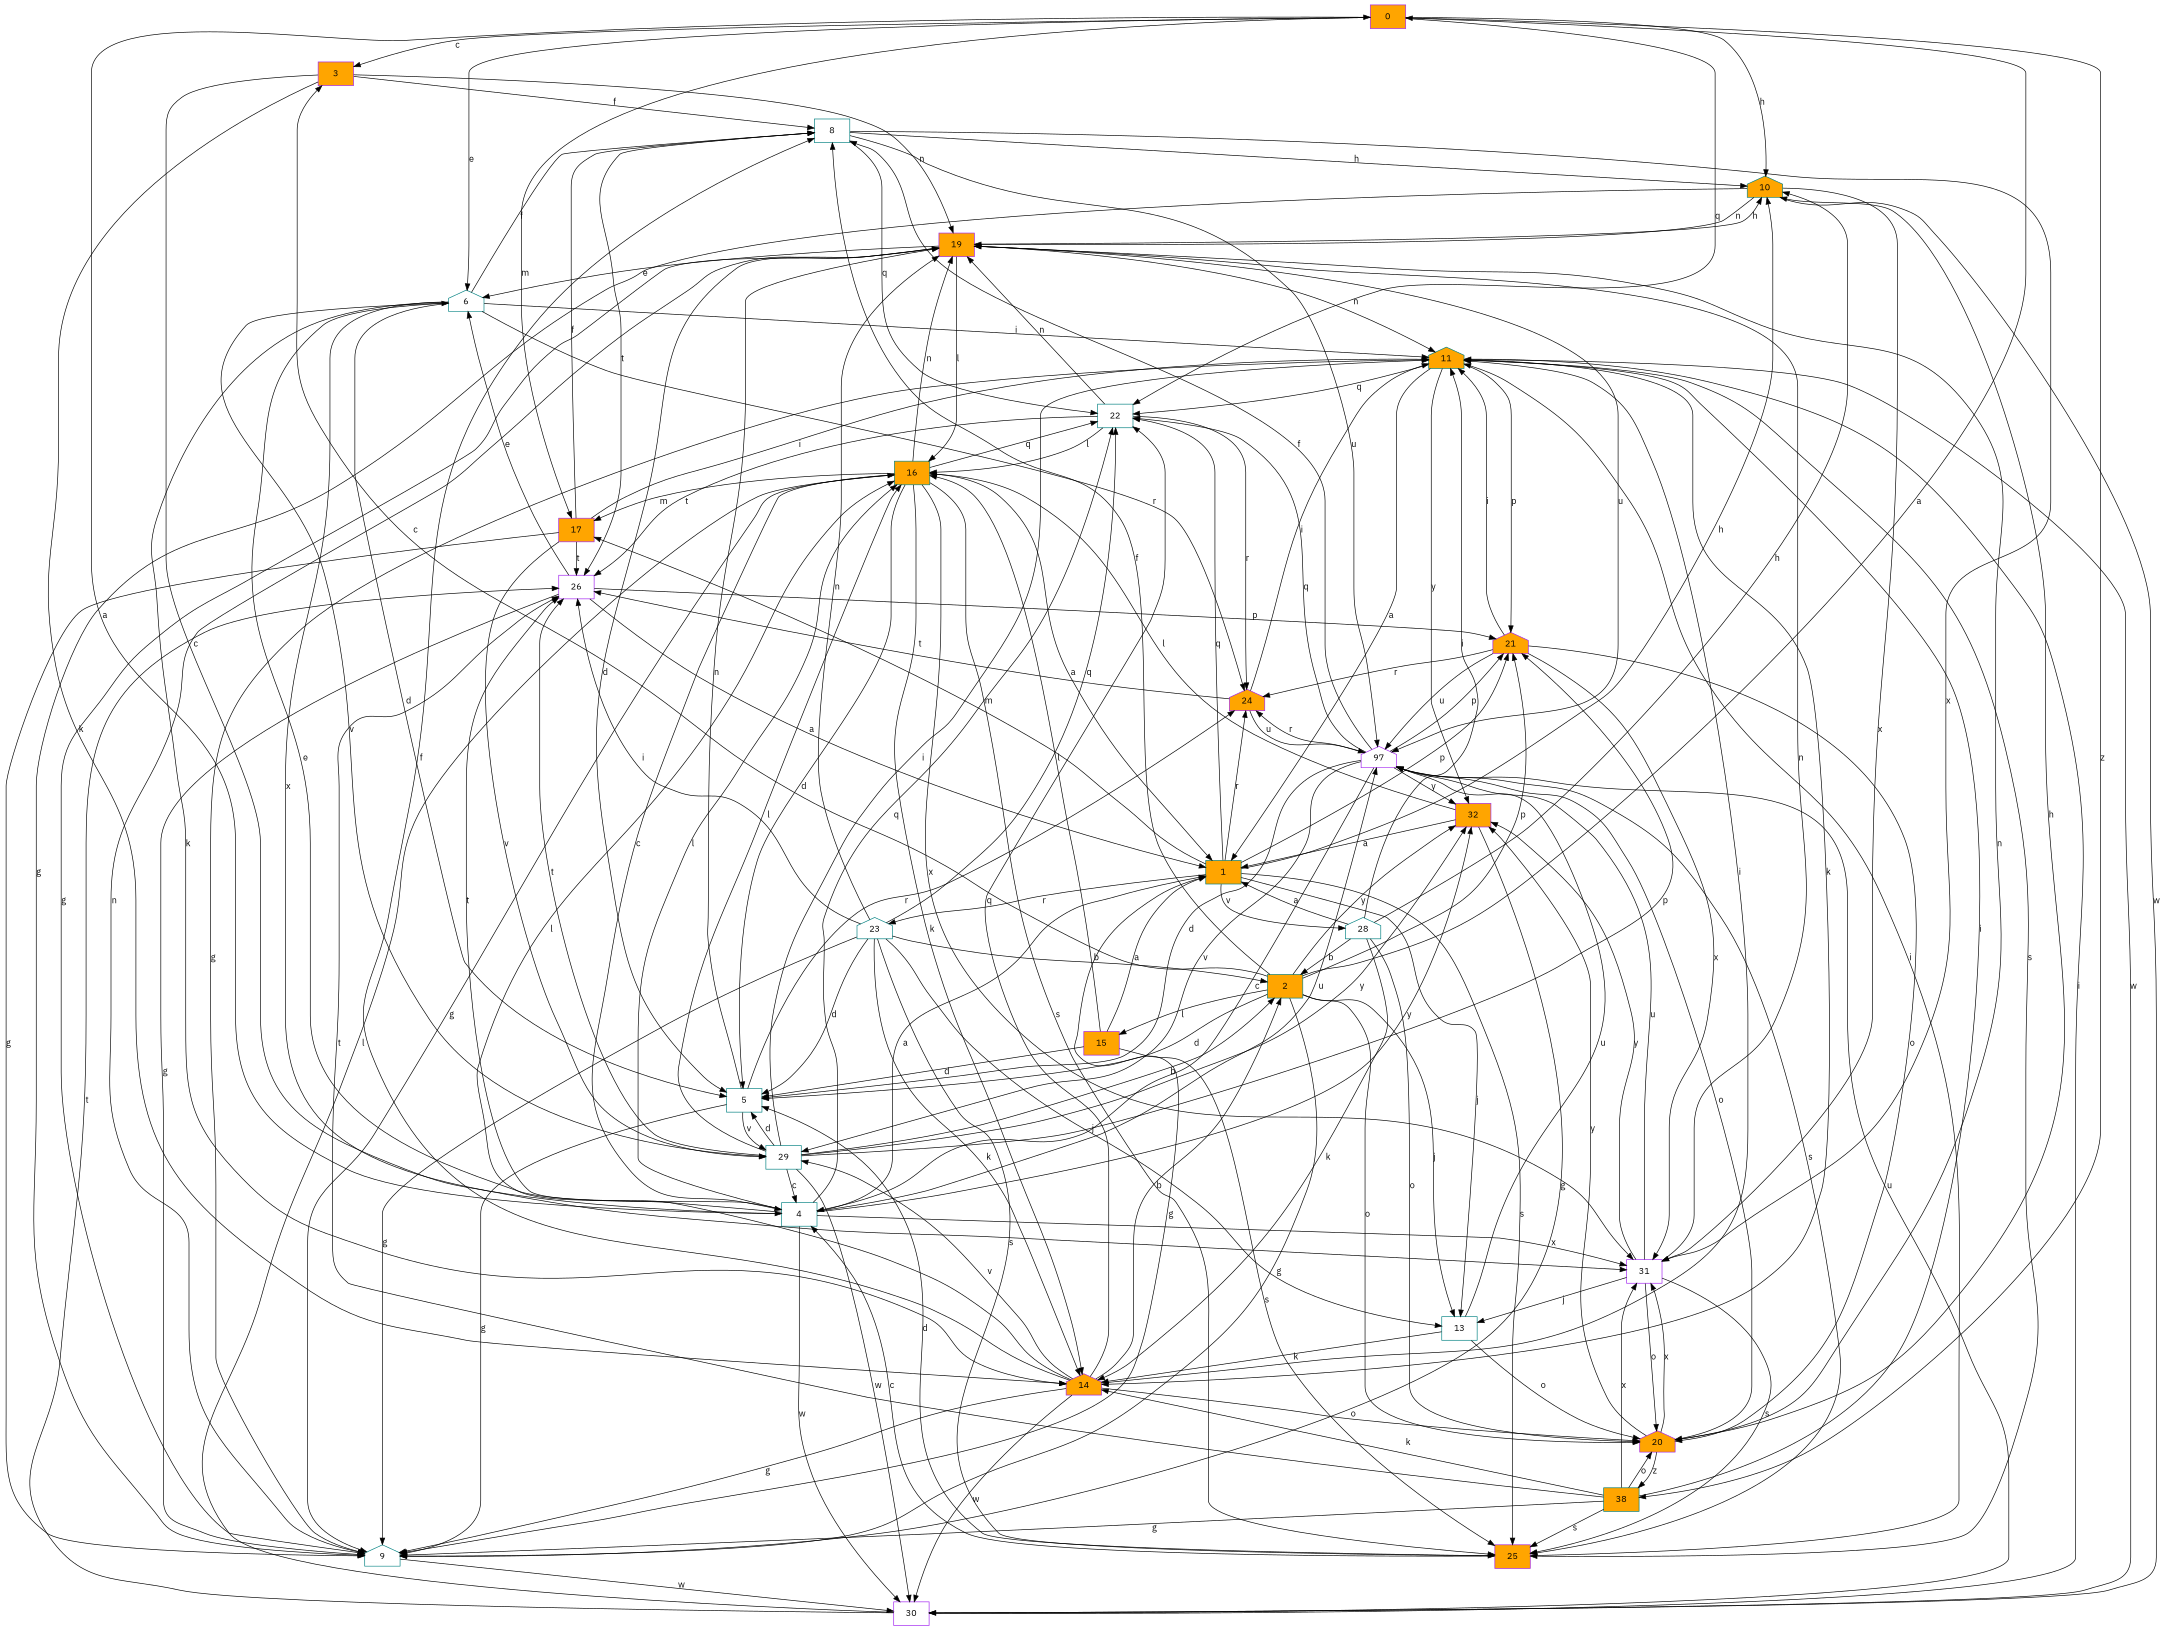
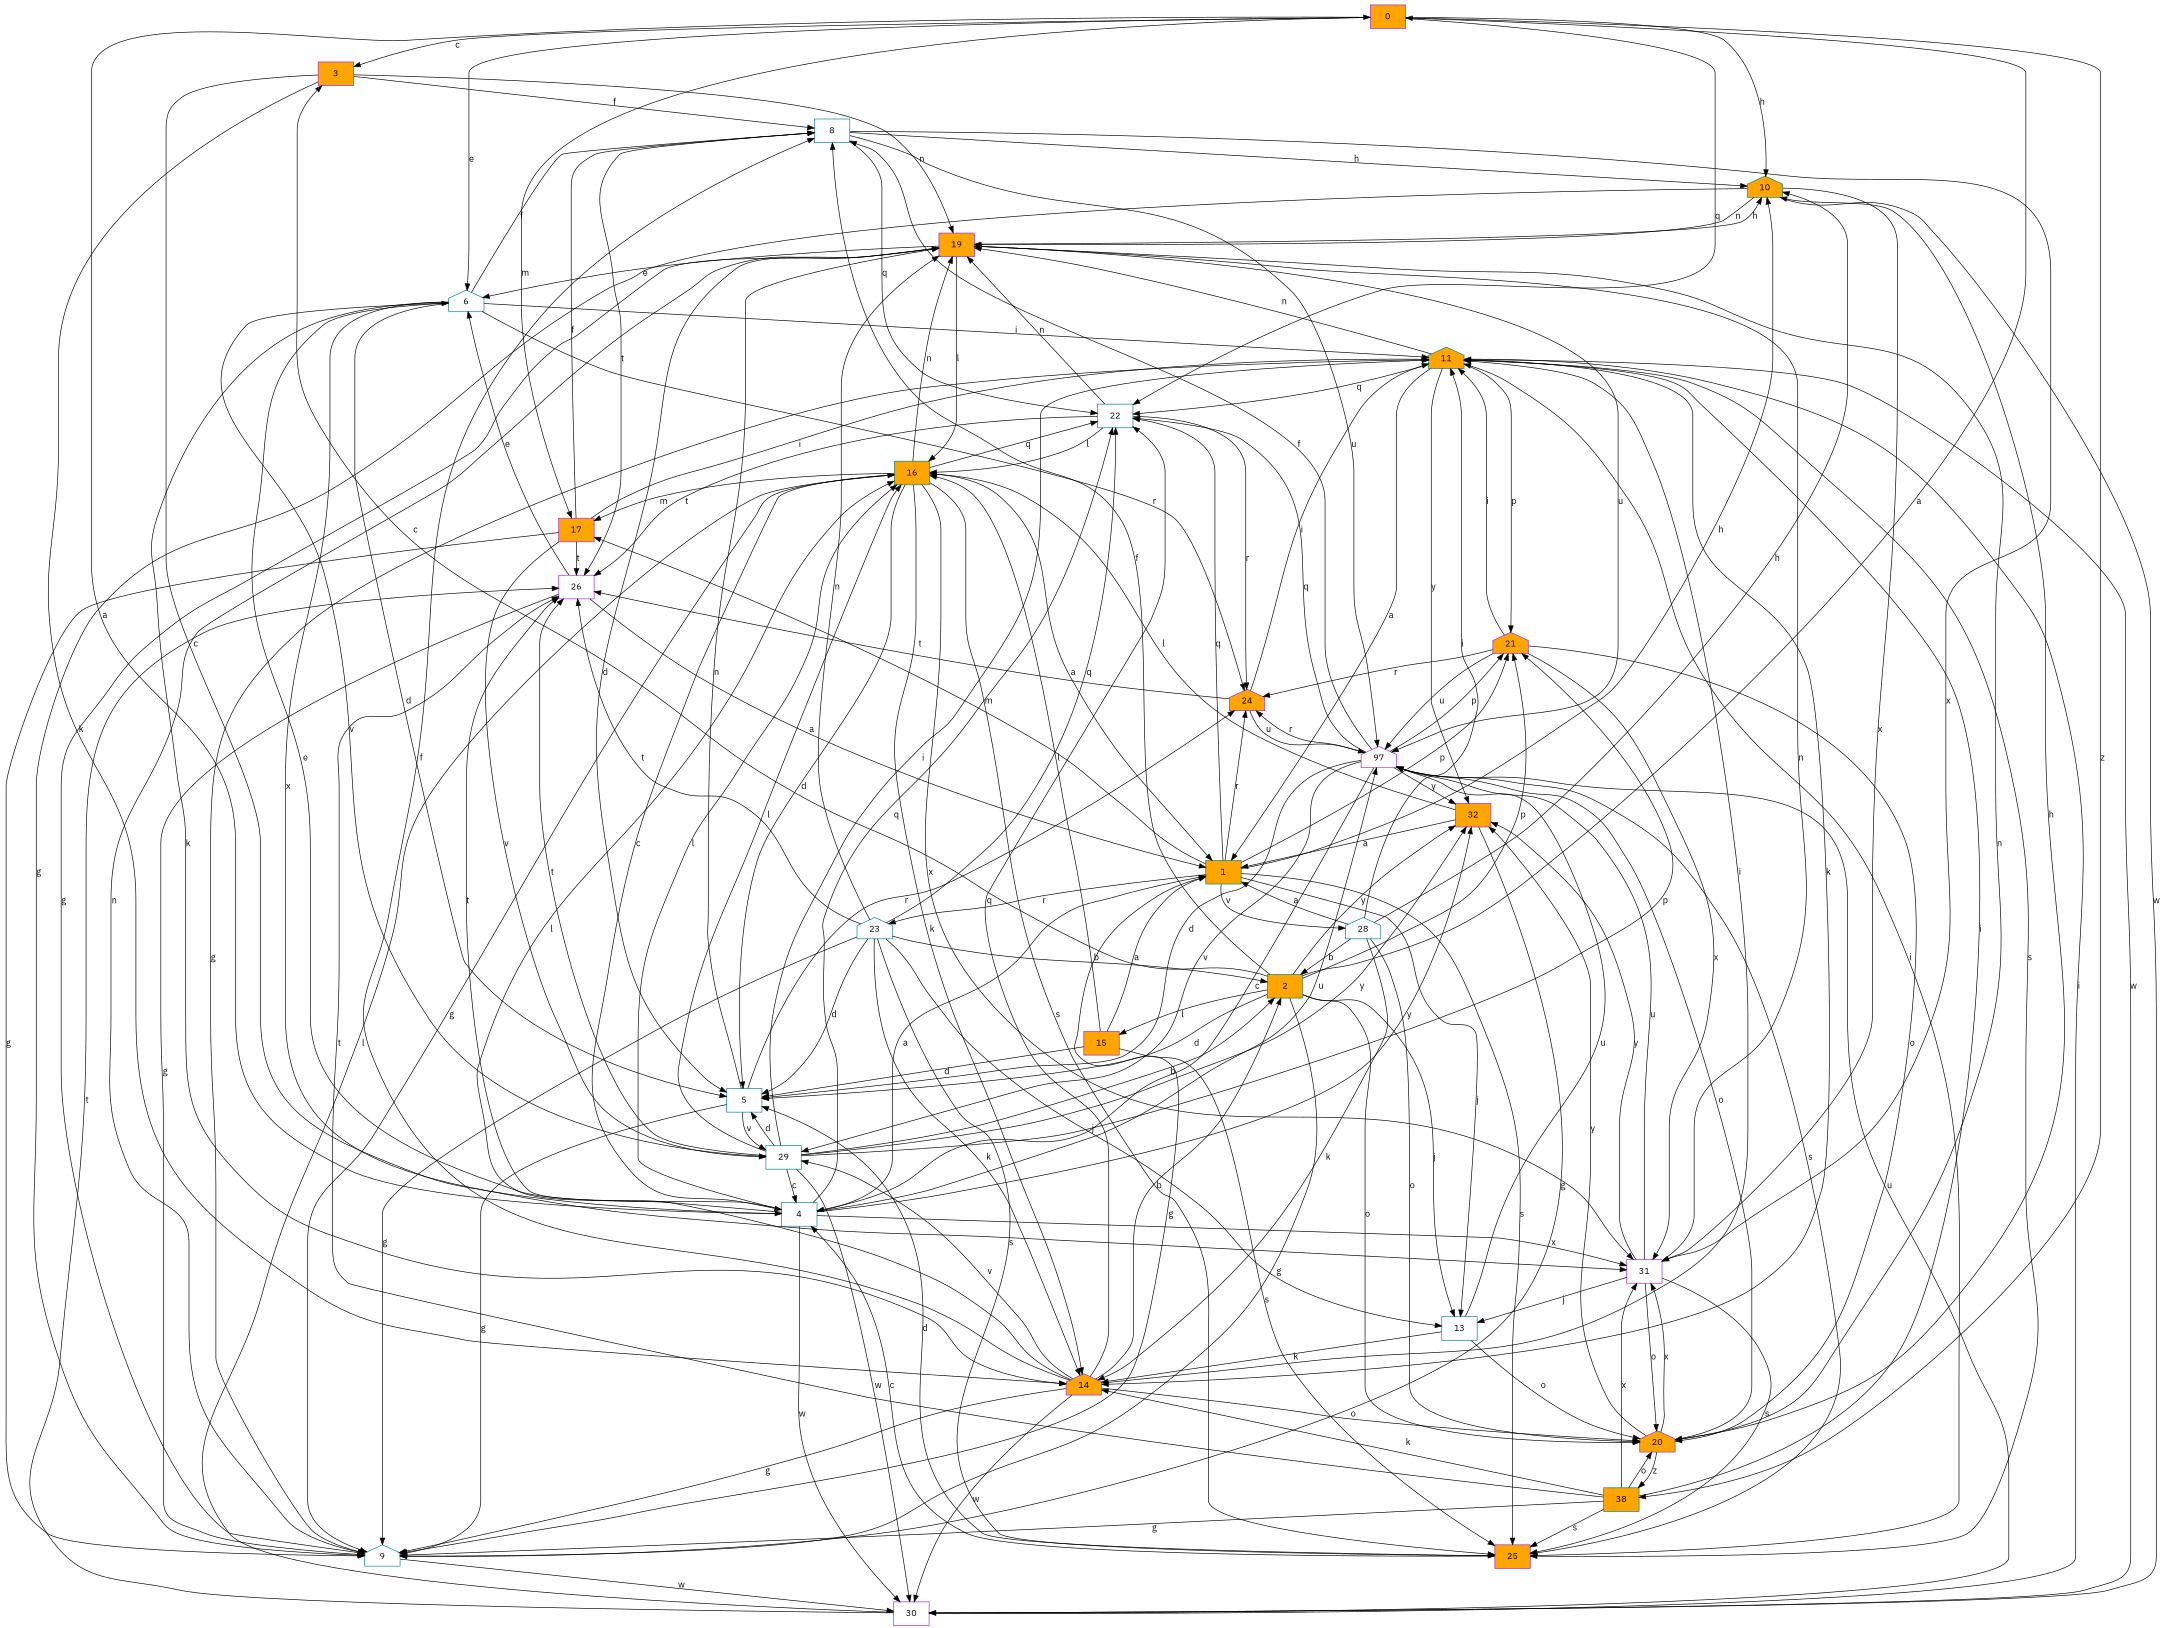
(1208, 272) -> (1208, 294)
(1042, 609) -> none
(643, 758) -> (643, 758)
